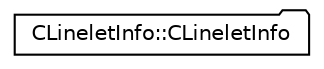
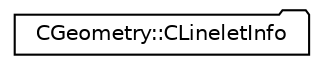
(162, 35) -> (162, 35)
